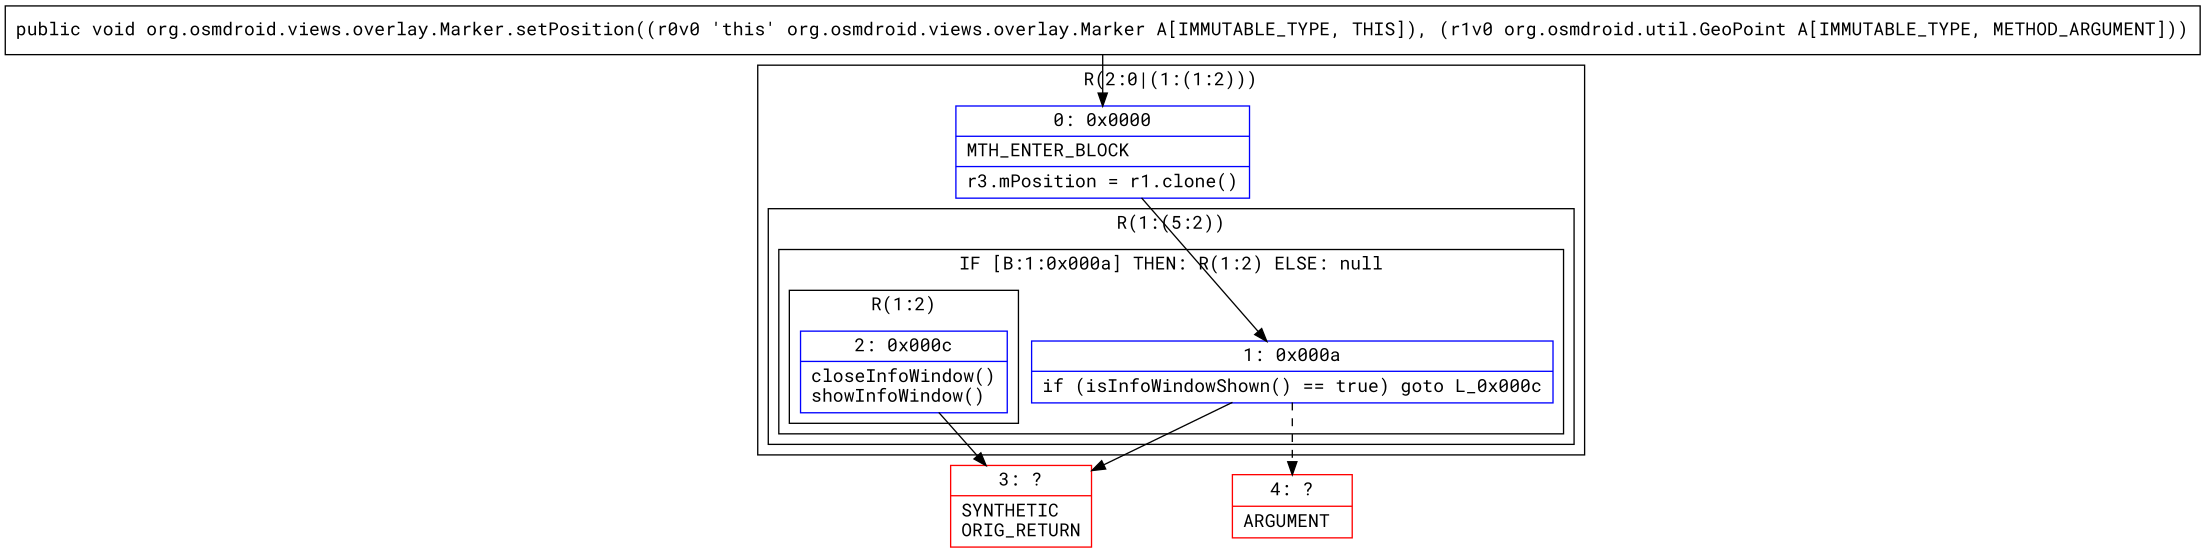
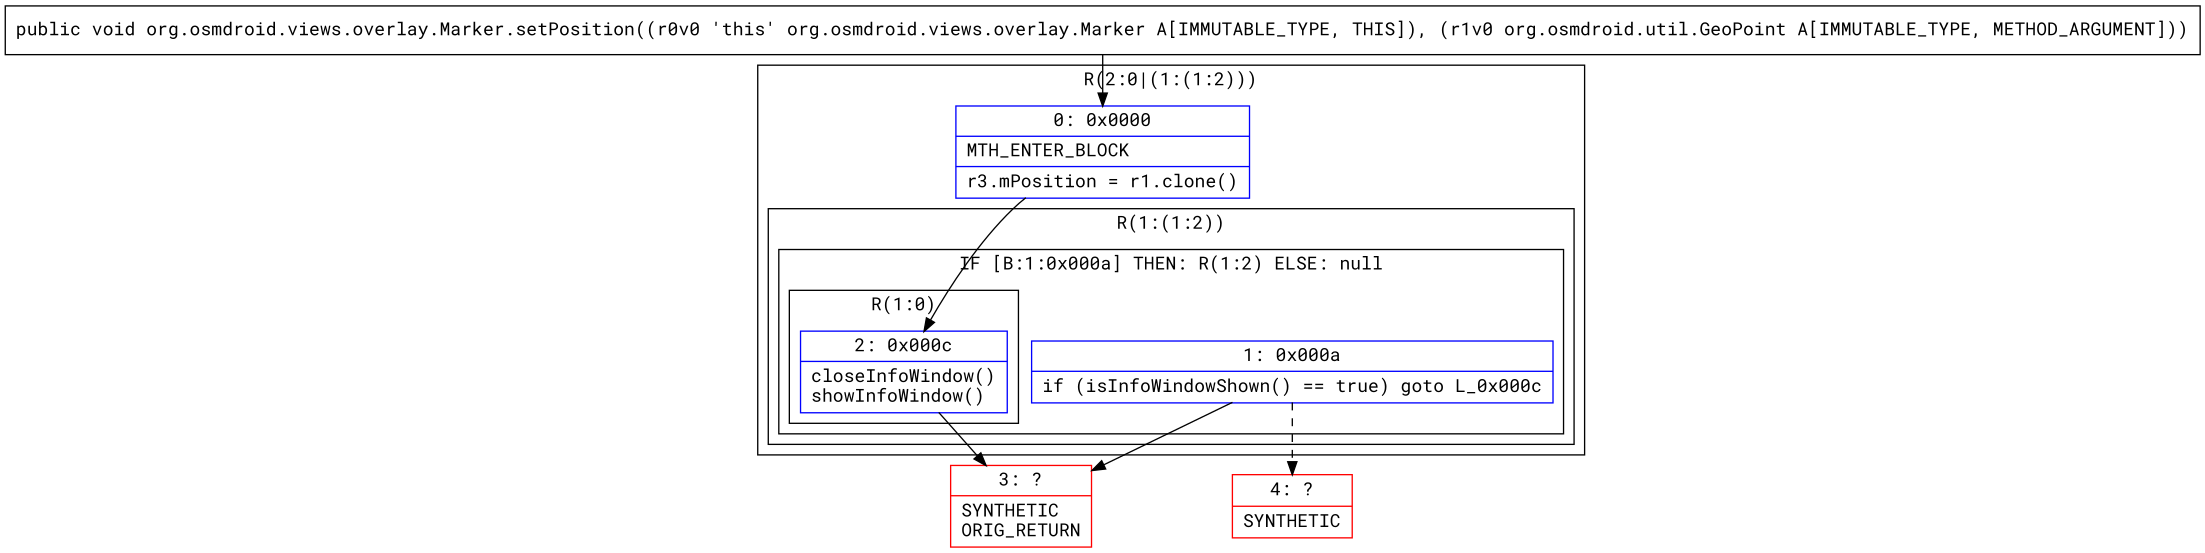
(1171, 224) -> (1171, 224)
(1200, 265) -> (971, 258)
(904, 305) -> (904, 305)
(1287, 521) -> (1292, 521)
